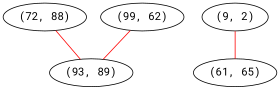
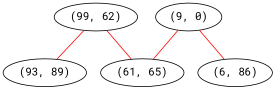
(45, 17) -> none
(235, 17) -> (189, 17)
none -> (119, 45)
none -> (235, 73)
